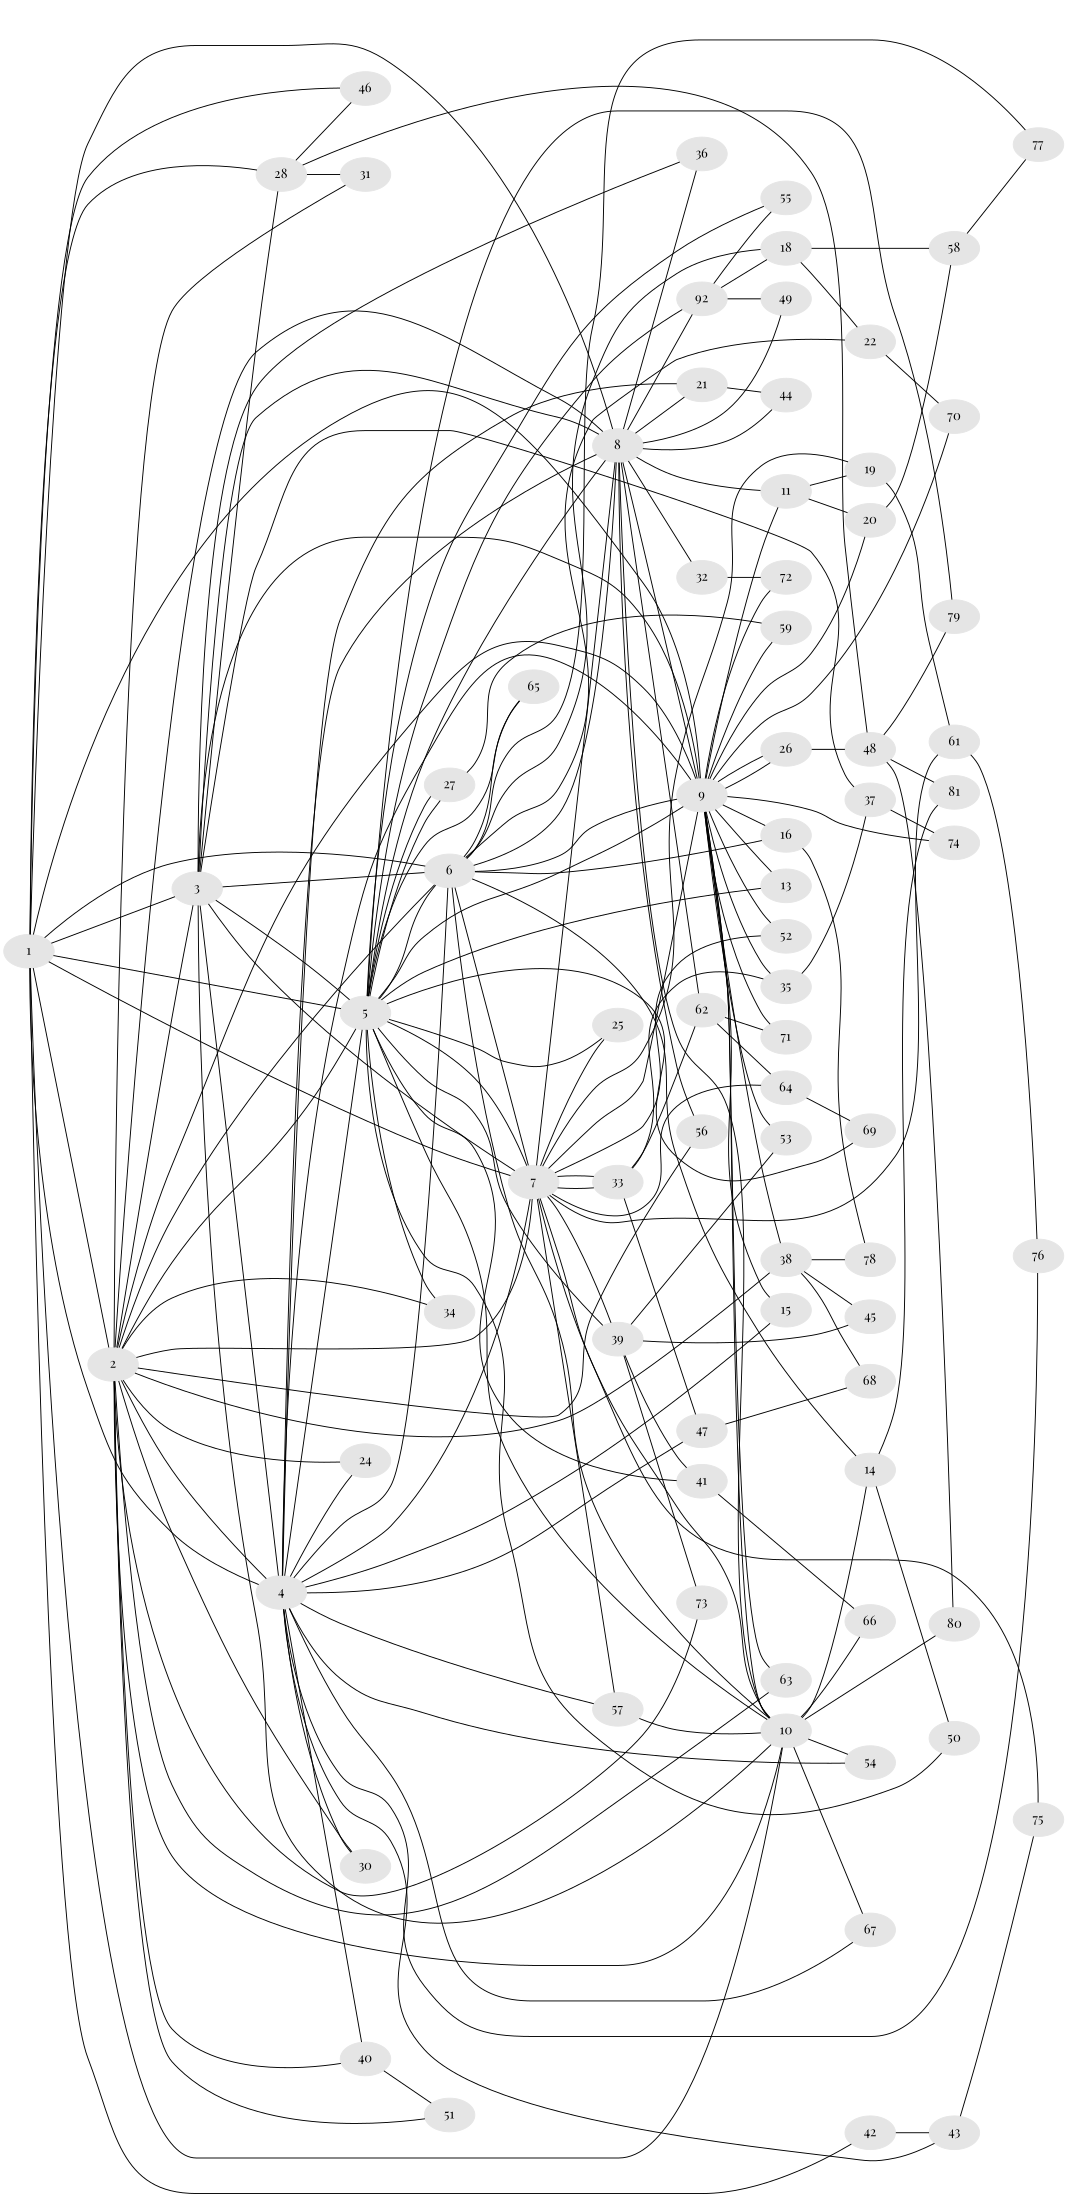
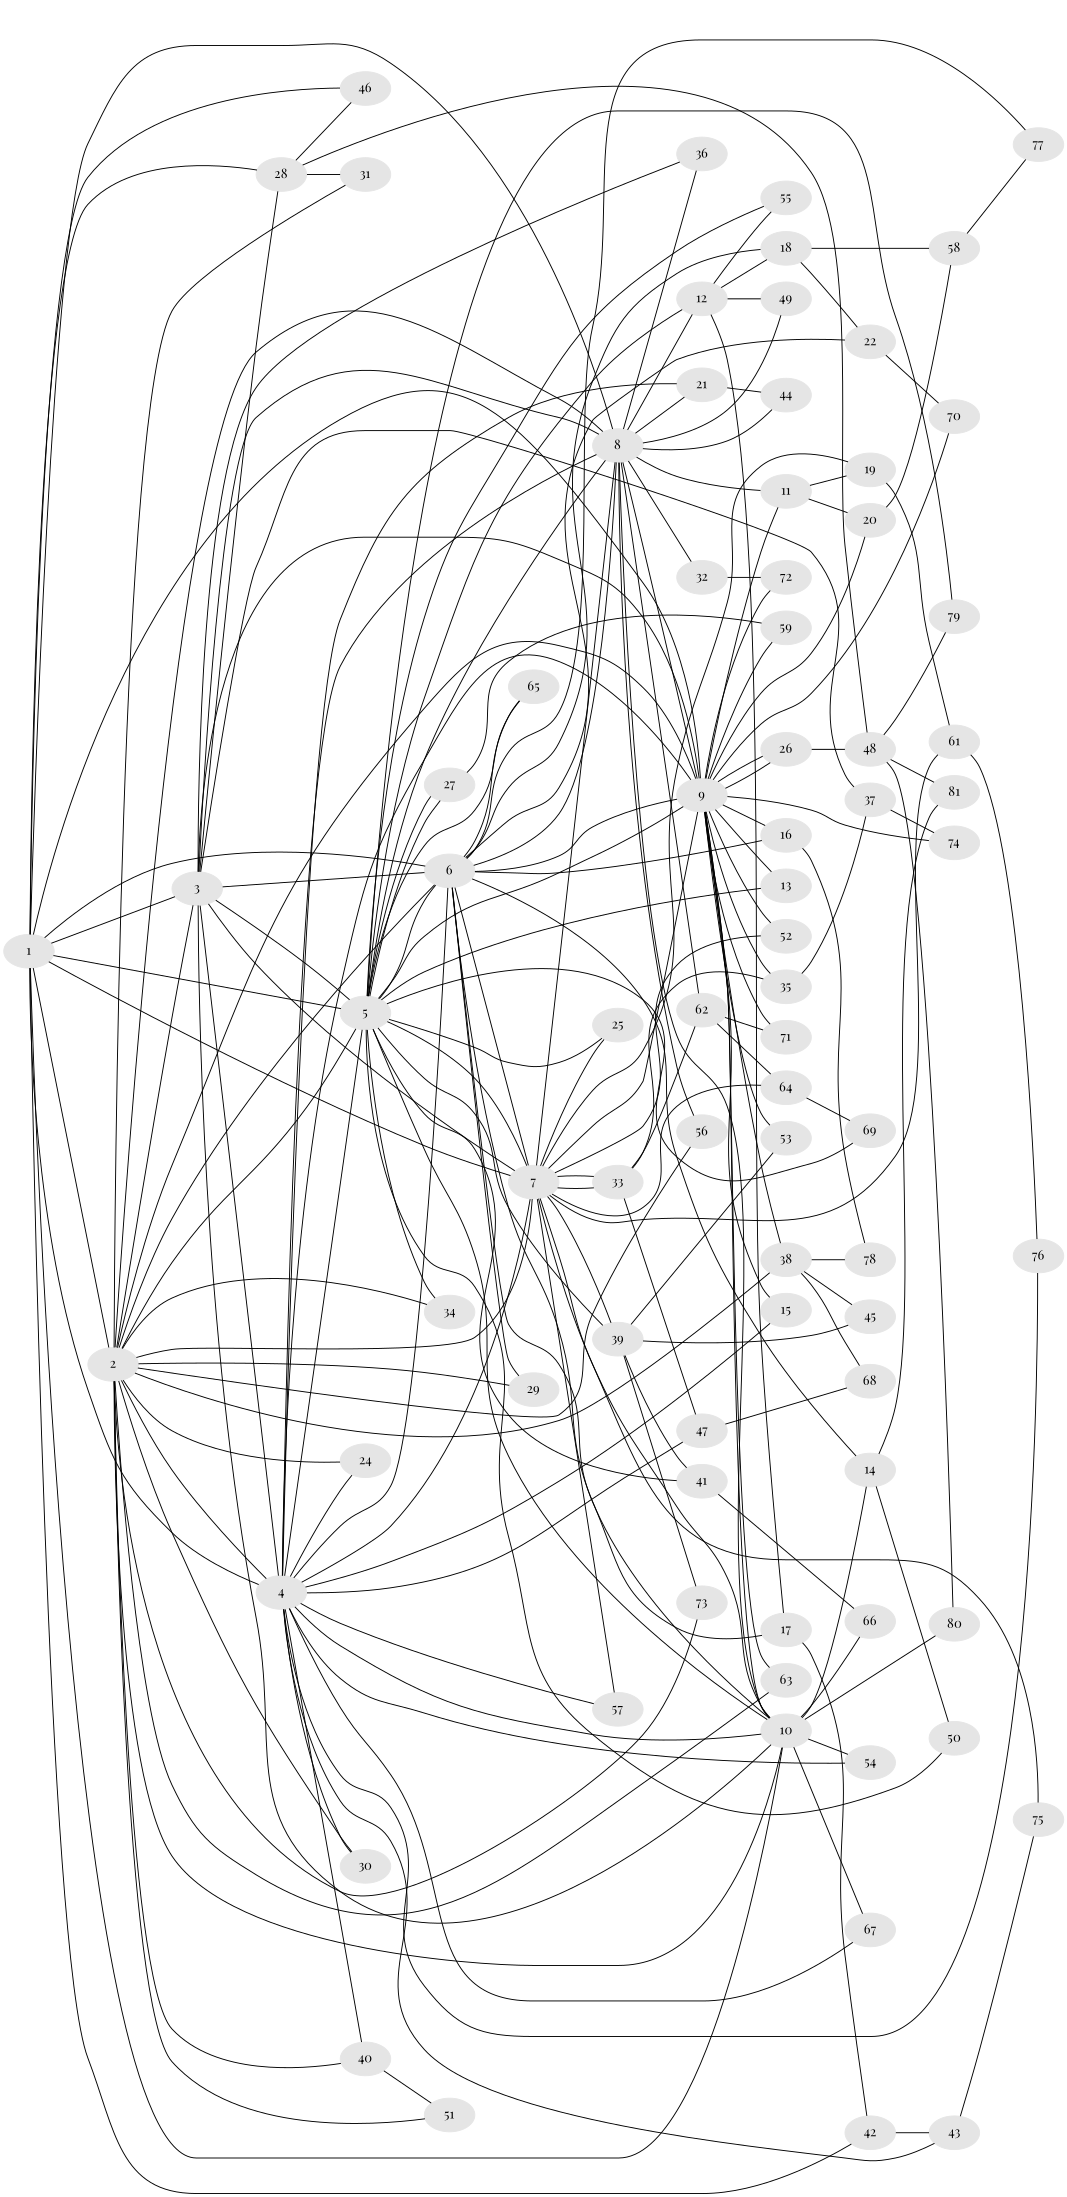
(702, 299) -> (702, 299)
none -> (534, 1390)
none -> (786, 1630)
(699, 1733) -> (513, 1720)
